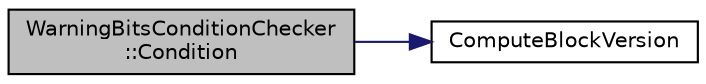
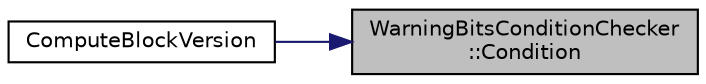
(382, 42) -> (303, 42)
